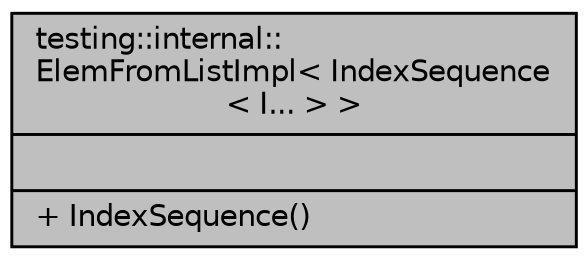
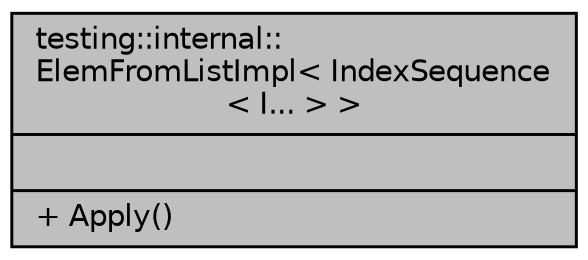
(174, 217) -> (105, 217)
